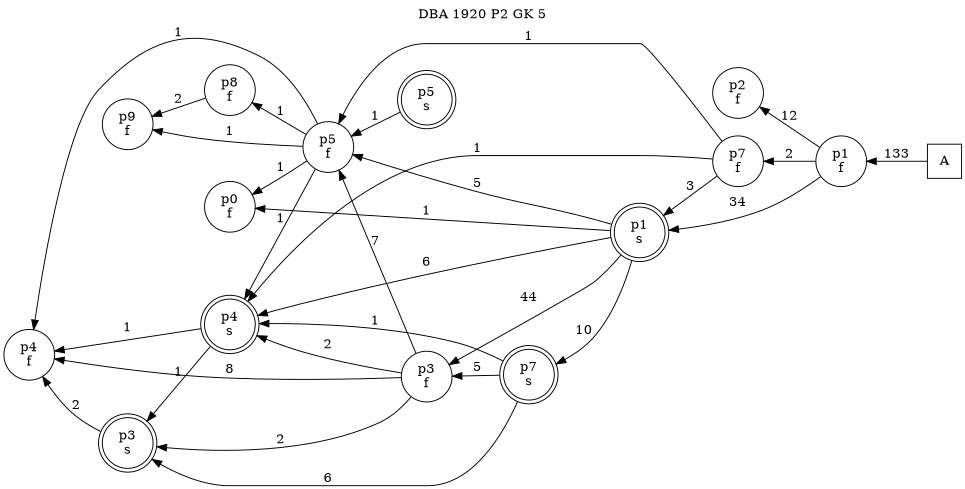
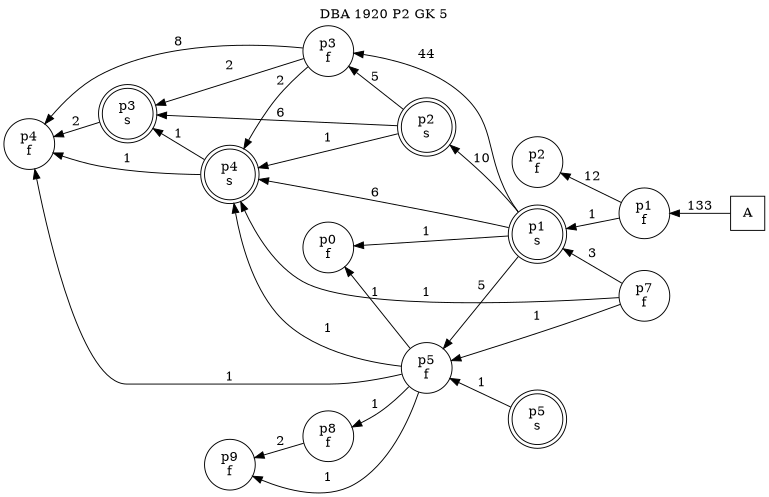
(795, 161) -> none
(738, 203) -> (593, 215)
(379, 266) -> none
(529, 375) -> (427, 127)
